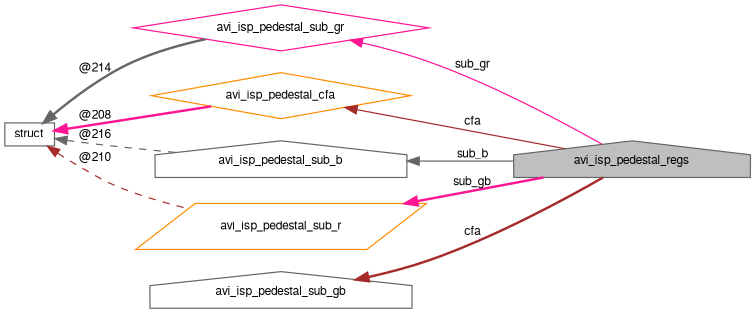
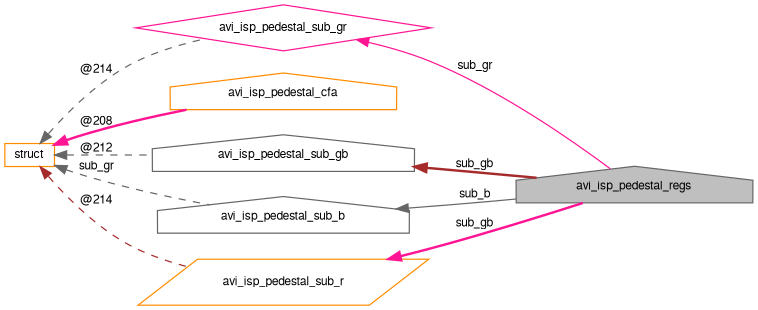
(124, 66) -> (118, 72)
(281, 96) -> (283, 93)
(461, 129) -> none
(30, 134) -> (30, 155)
(94, 135) -> (95, 167)
none -> (109, 155)
(94, 158) -> (95, 200)
(471, 232) -> (474, 164)
